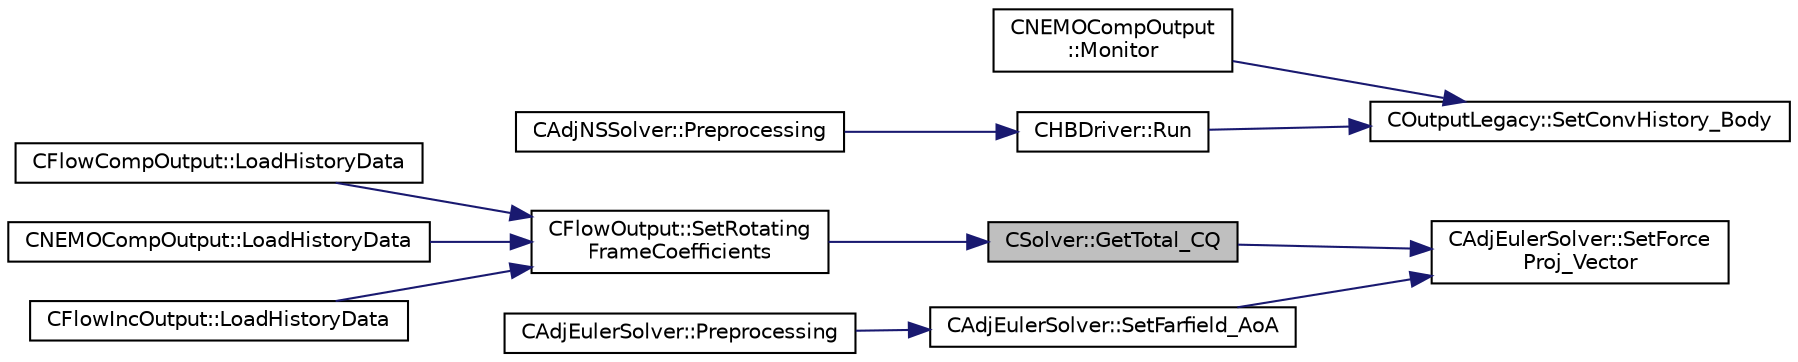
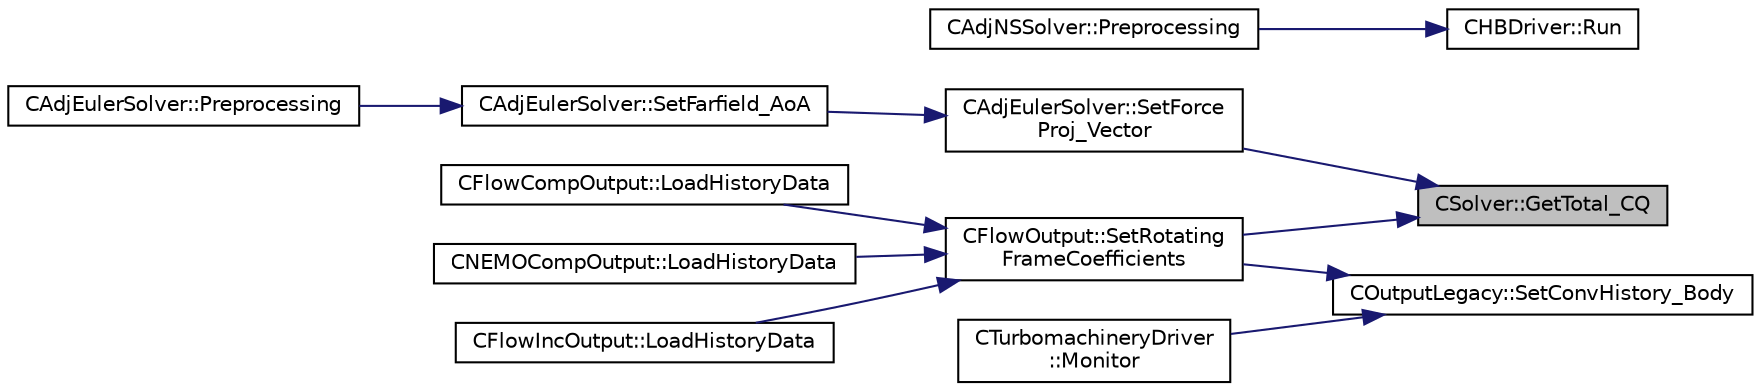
(1113, 40) -> (1094, 351)
(1279, 128) -> (1286, 269)
(1324, 247) -> (1330, 165)
